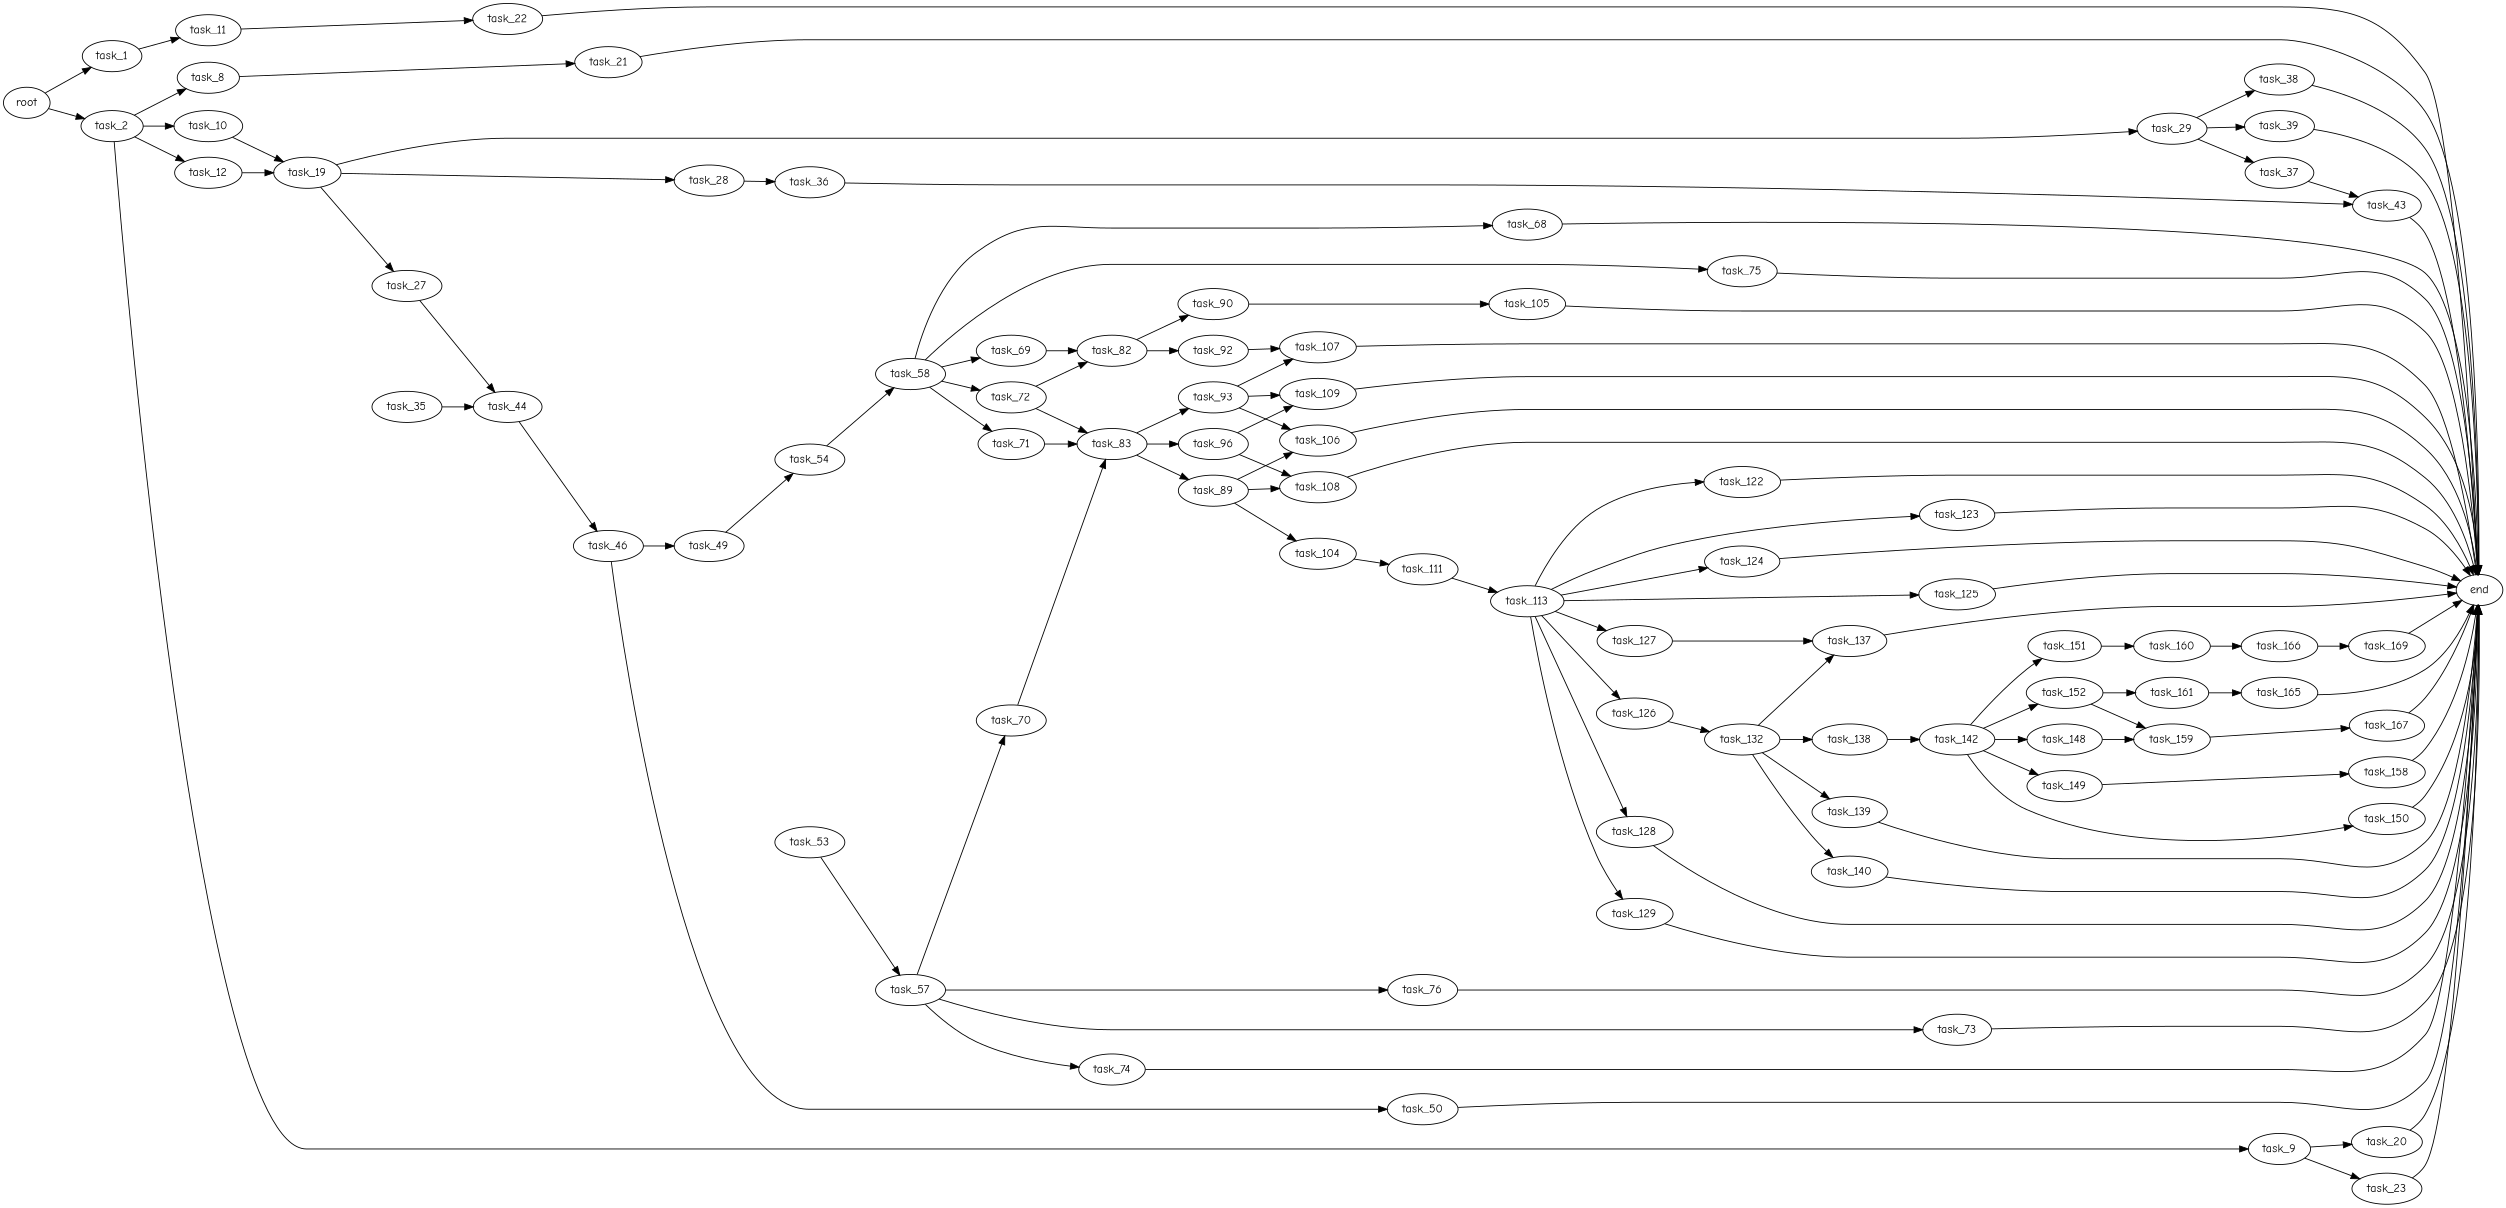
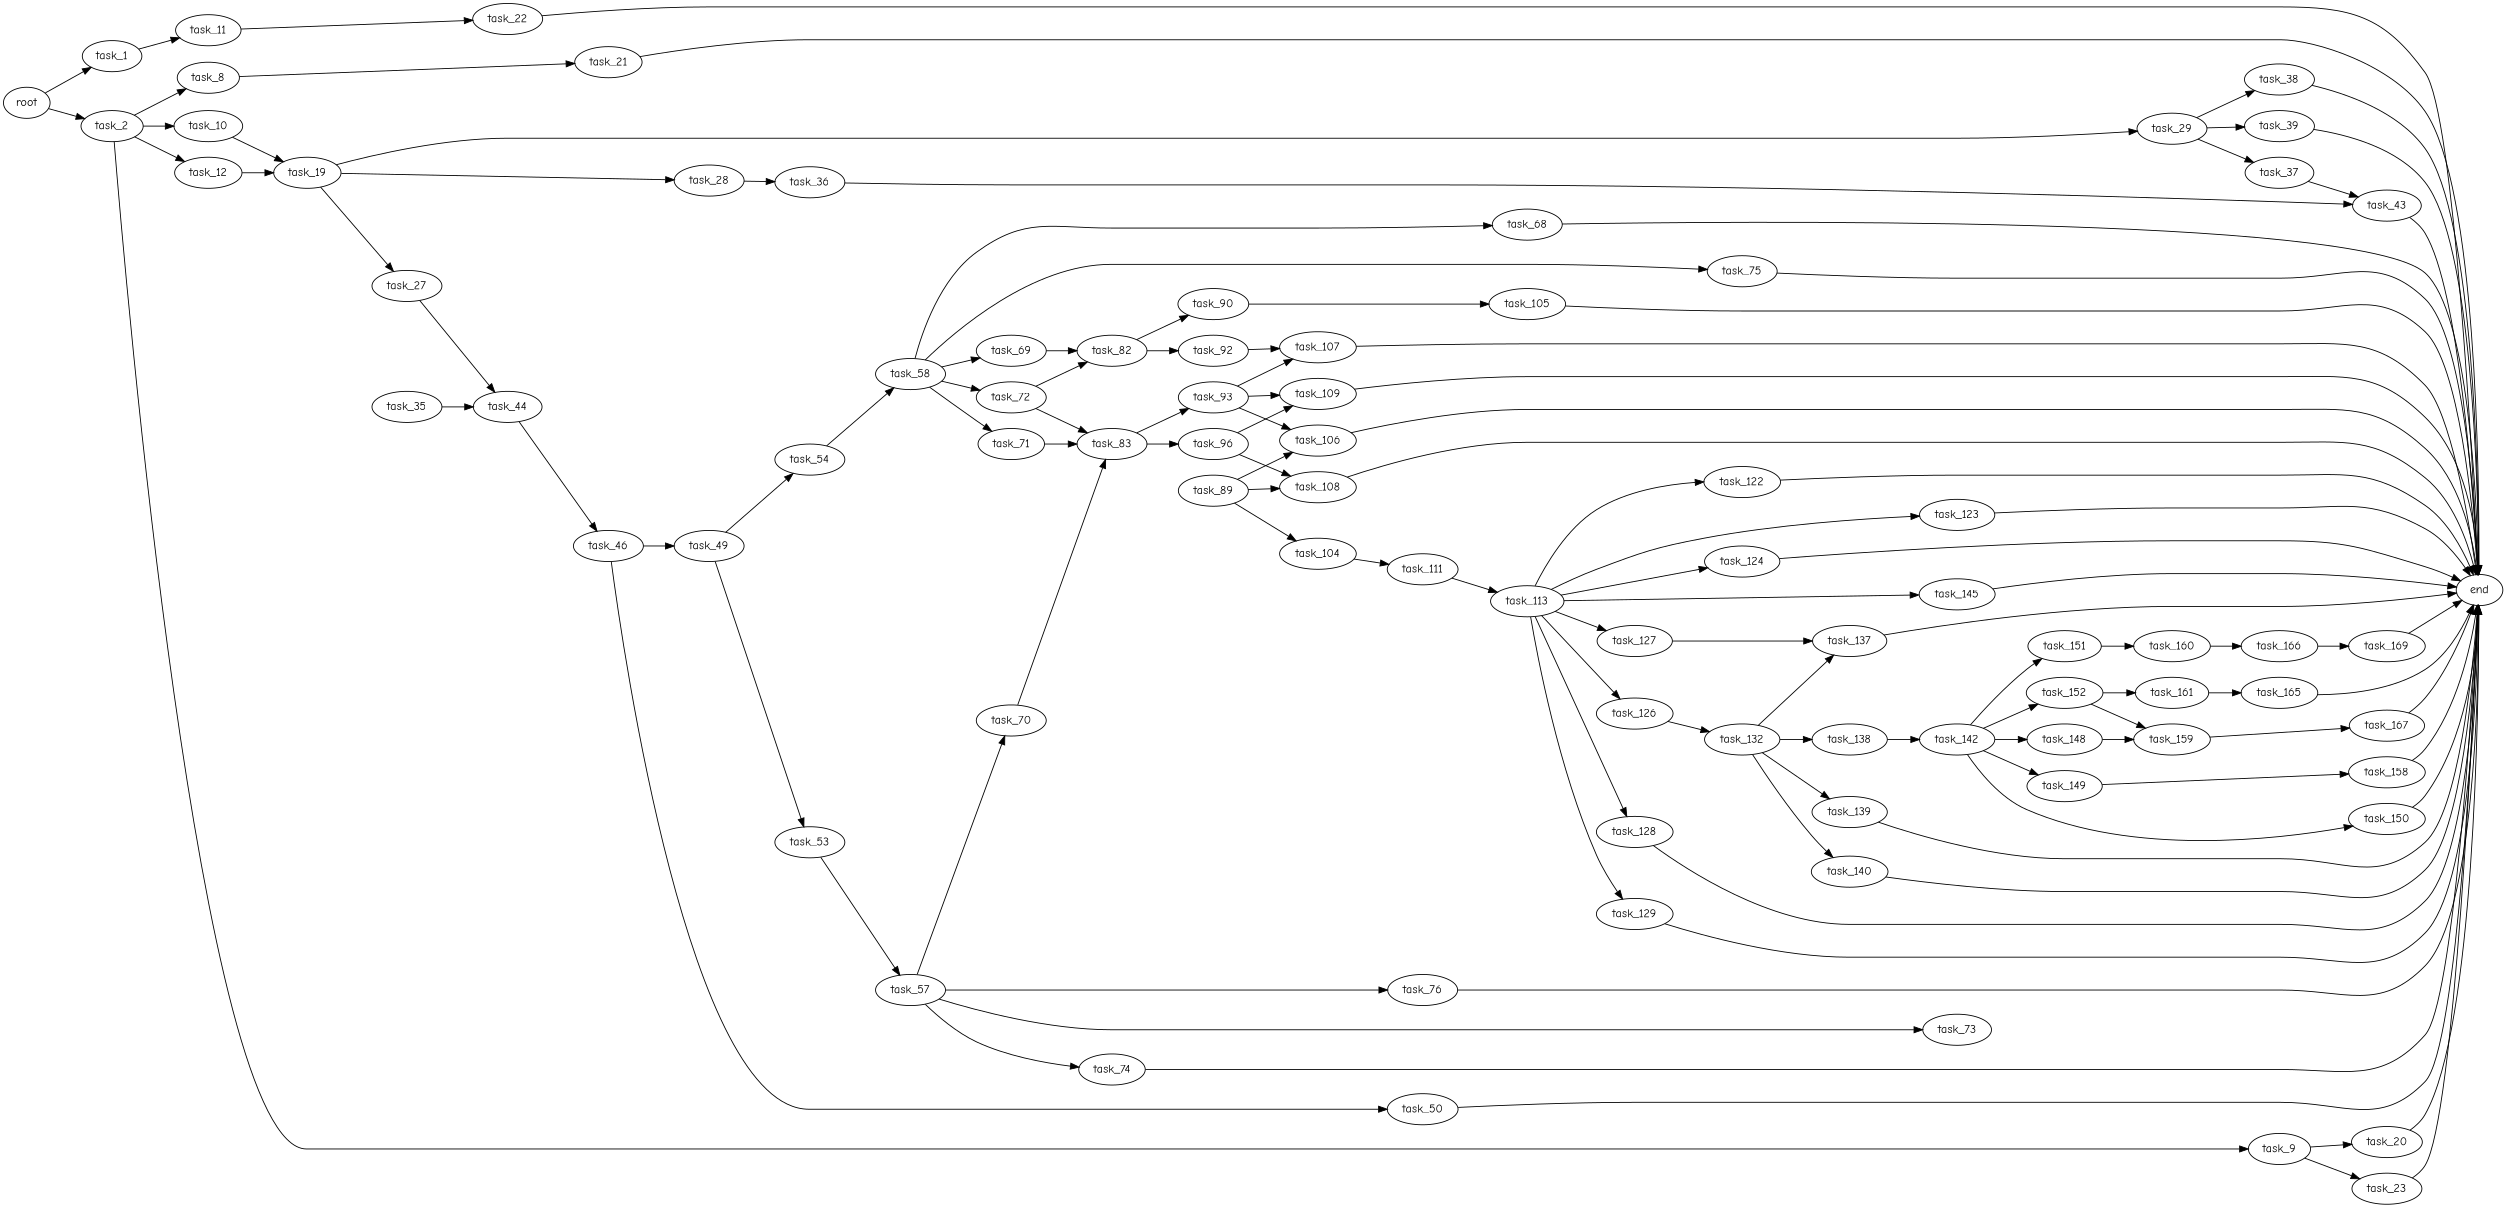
(1159, 466) -> none
(1957, 594) -> (1957, 594)
none -> (758, 690)
(2408, 1017) -> none
